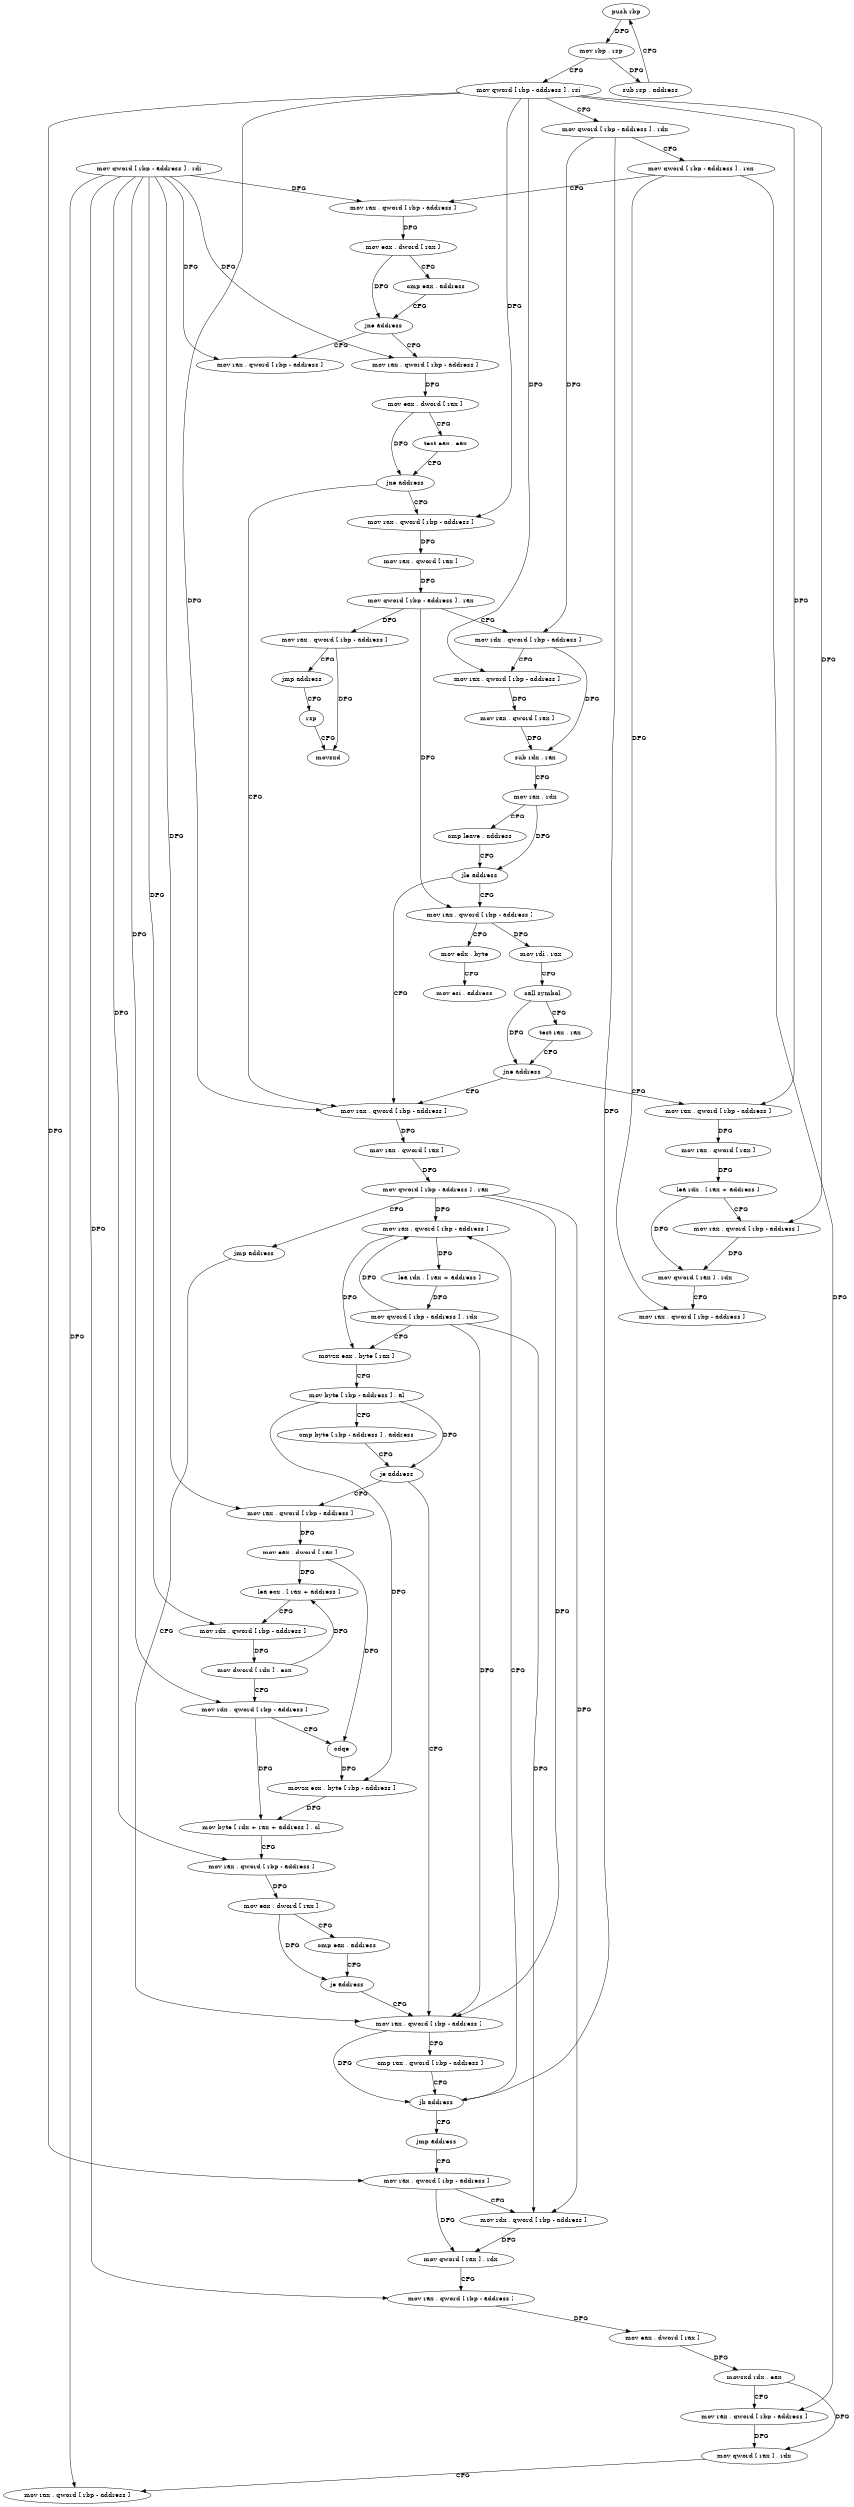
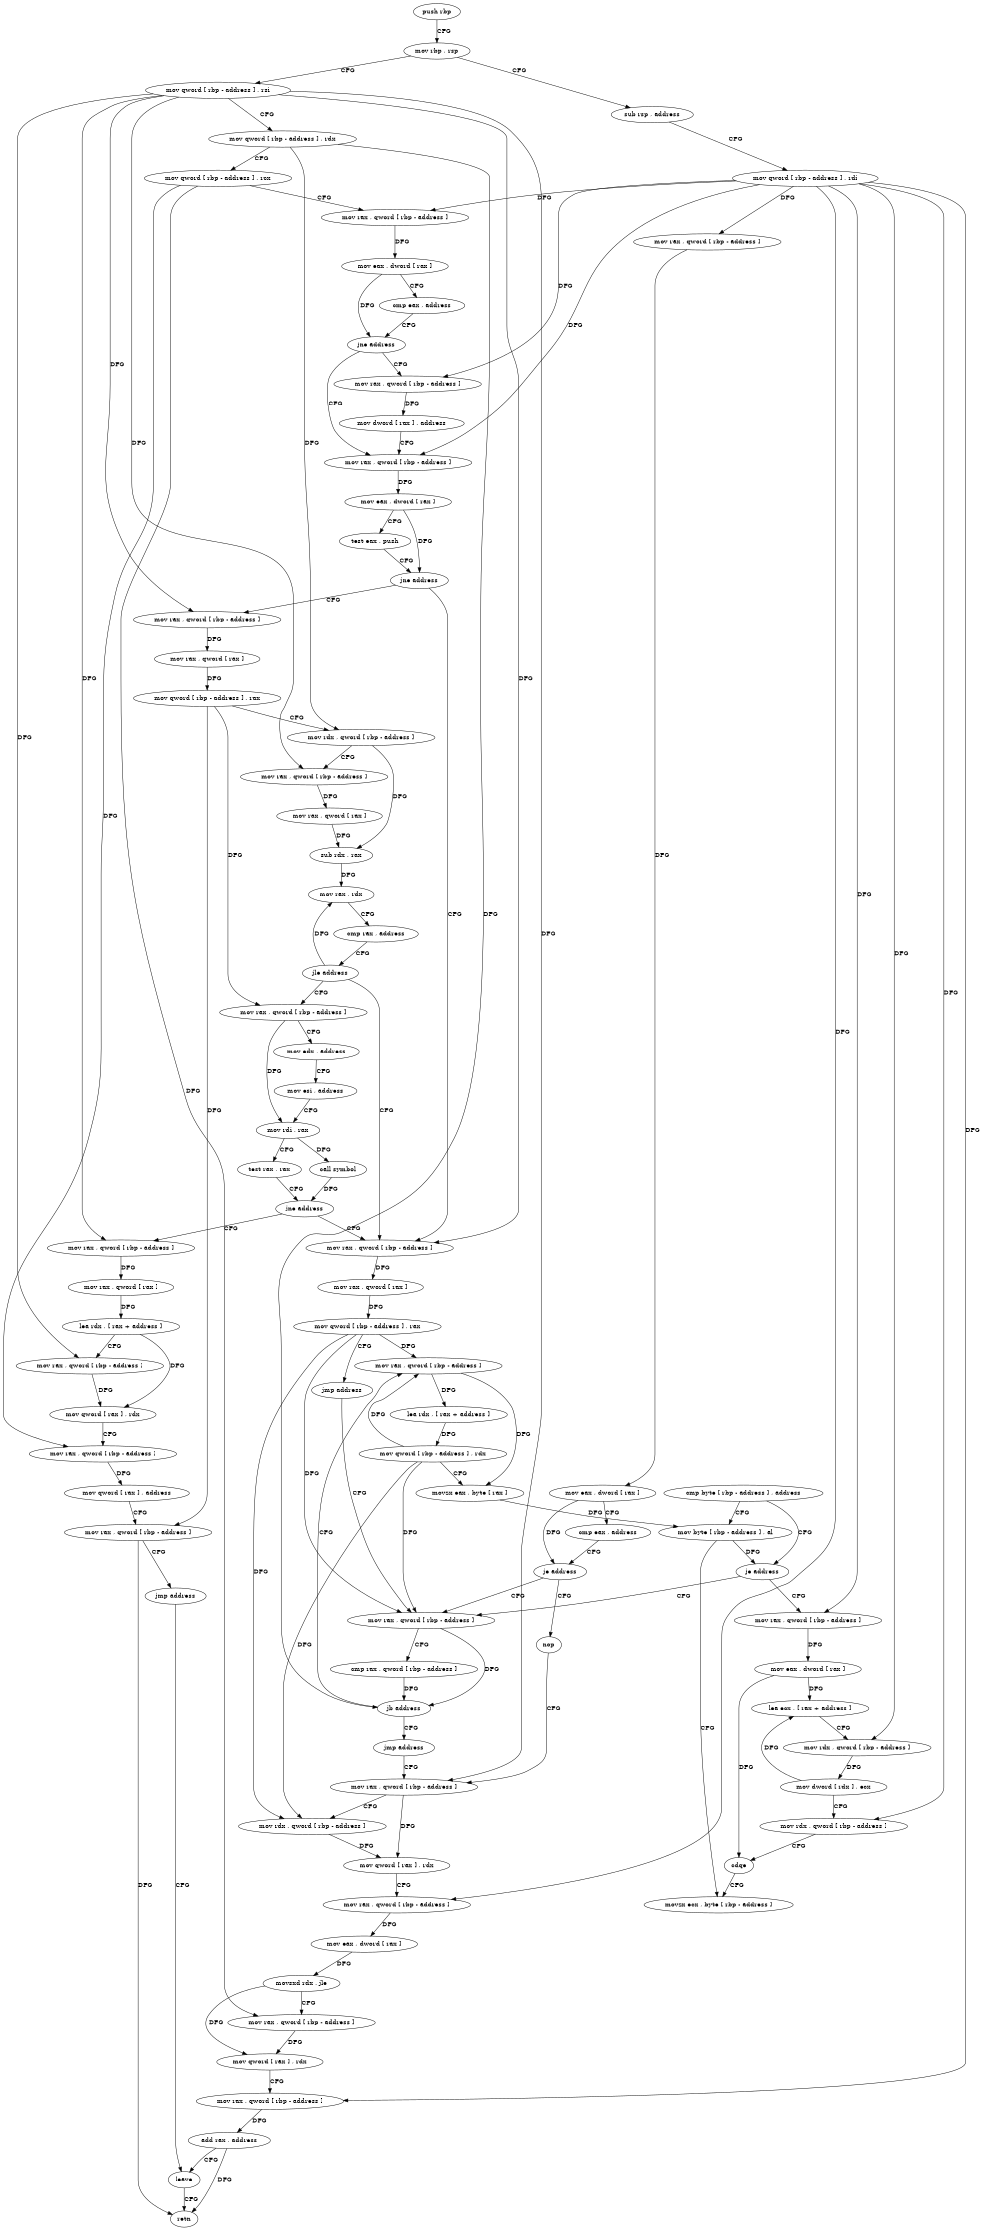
(622, 31) -> (444, 31)
(641, 53) -> (726, 145)
(637, 71) -> (520, 71)
none -> (402, 423)
(446, 444) -> (375, 541)
(312, 719) -> (184, 2180)
(328, 758) -> (184, 2219)
(543, 778) -> (349, 875)
(480, 836) -> (376, 934)
(531, 843) -> (313, 934)
(465, 954) -> (316, 1052)
(549, 974) -> (324, 1150)
(550, 1011) -> (280, 1148)
none -> (303, 1109)
(364, 1376) -> (596, 1513)
(357, 1413) -> (735, 1511)
none -> (127, 1493)
(399, 1592) -> (708, 1728)
none -> (549, 1645)
(349, 1769) -> (737, 1885)
(261, 1828) -> none
(441, 2083) -> (411, 1689)
none -> (229, 2140)
(754, 2377) -> (302, 1983)
